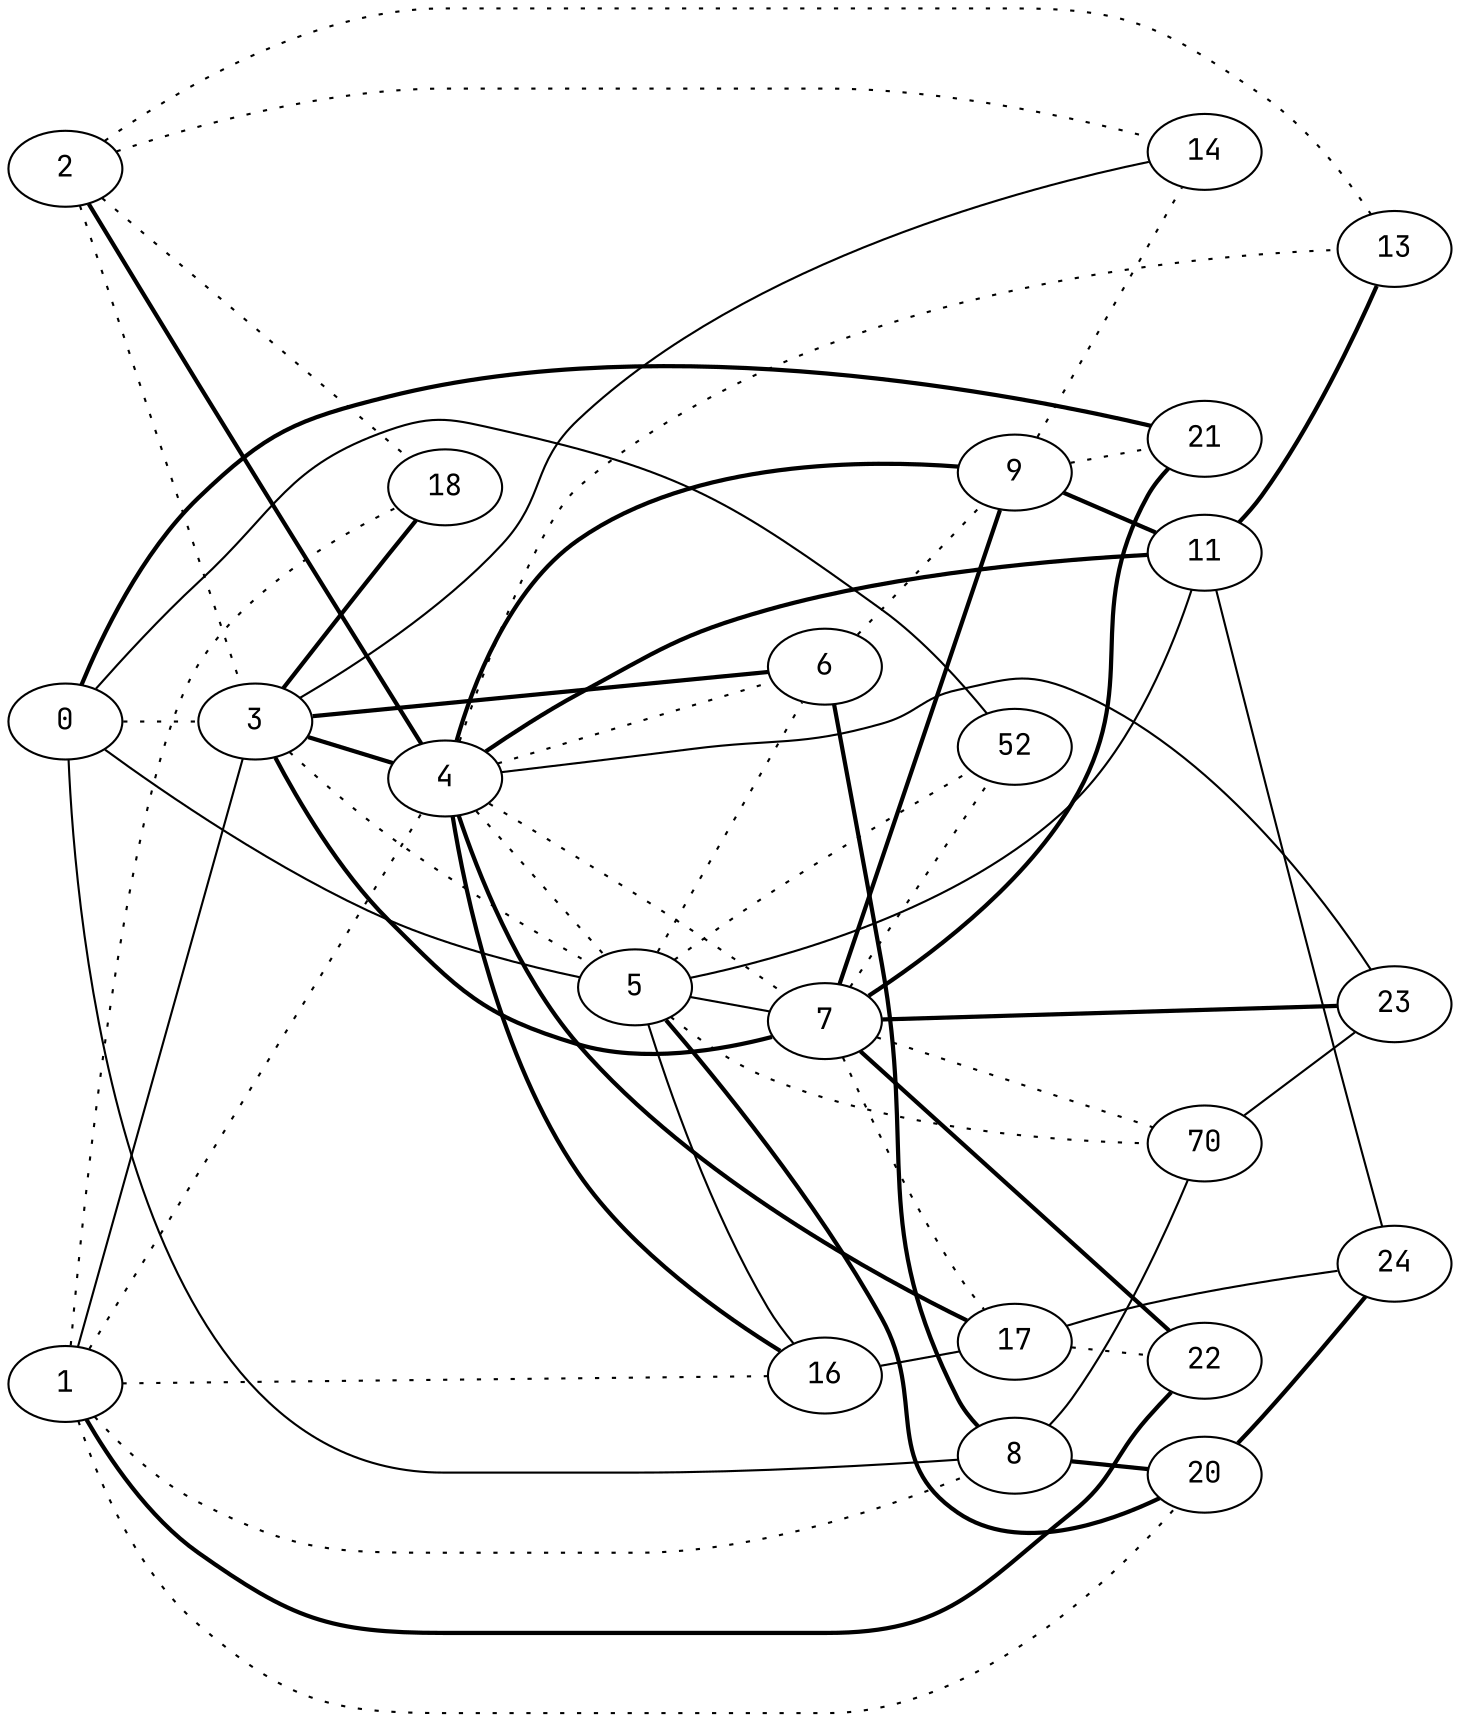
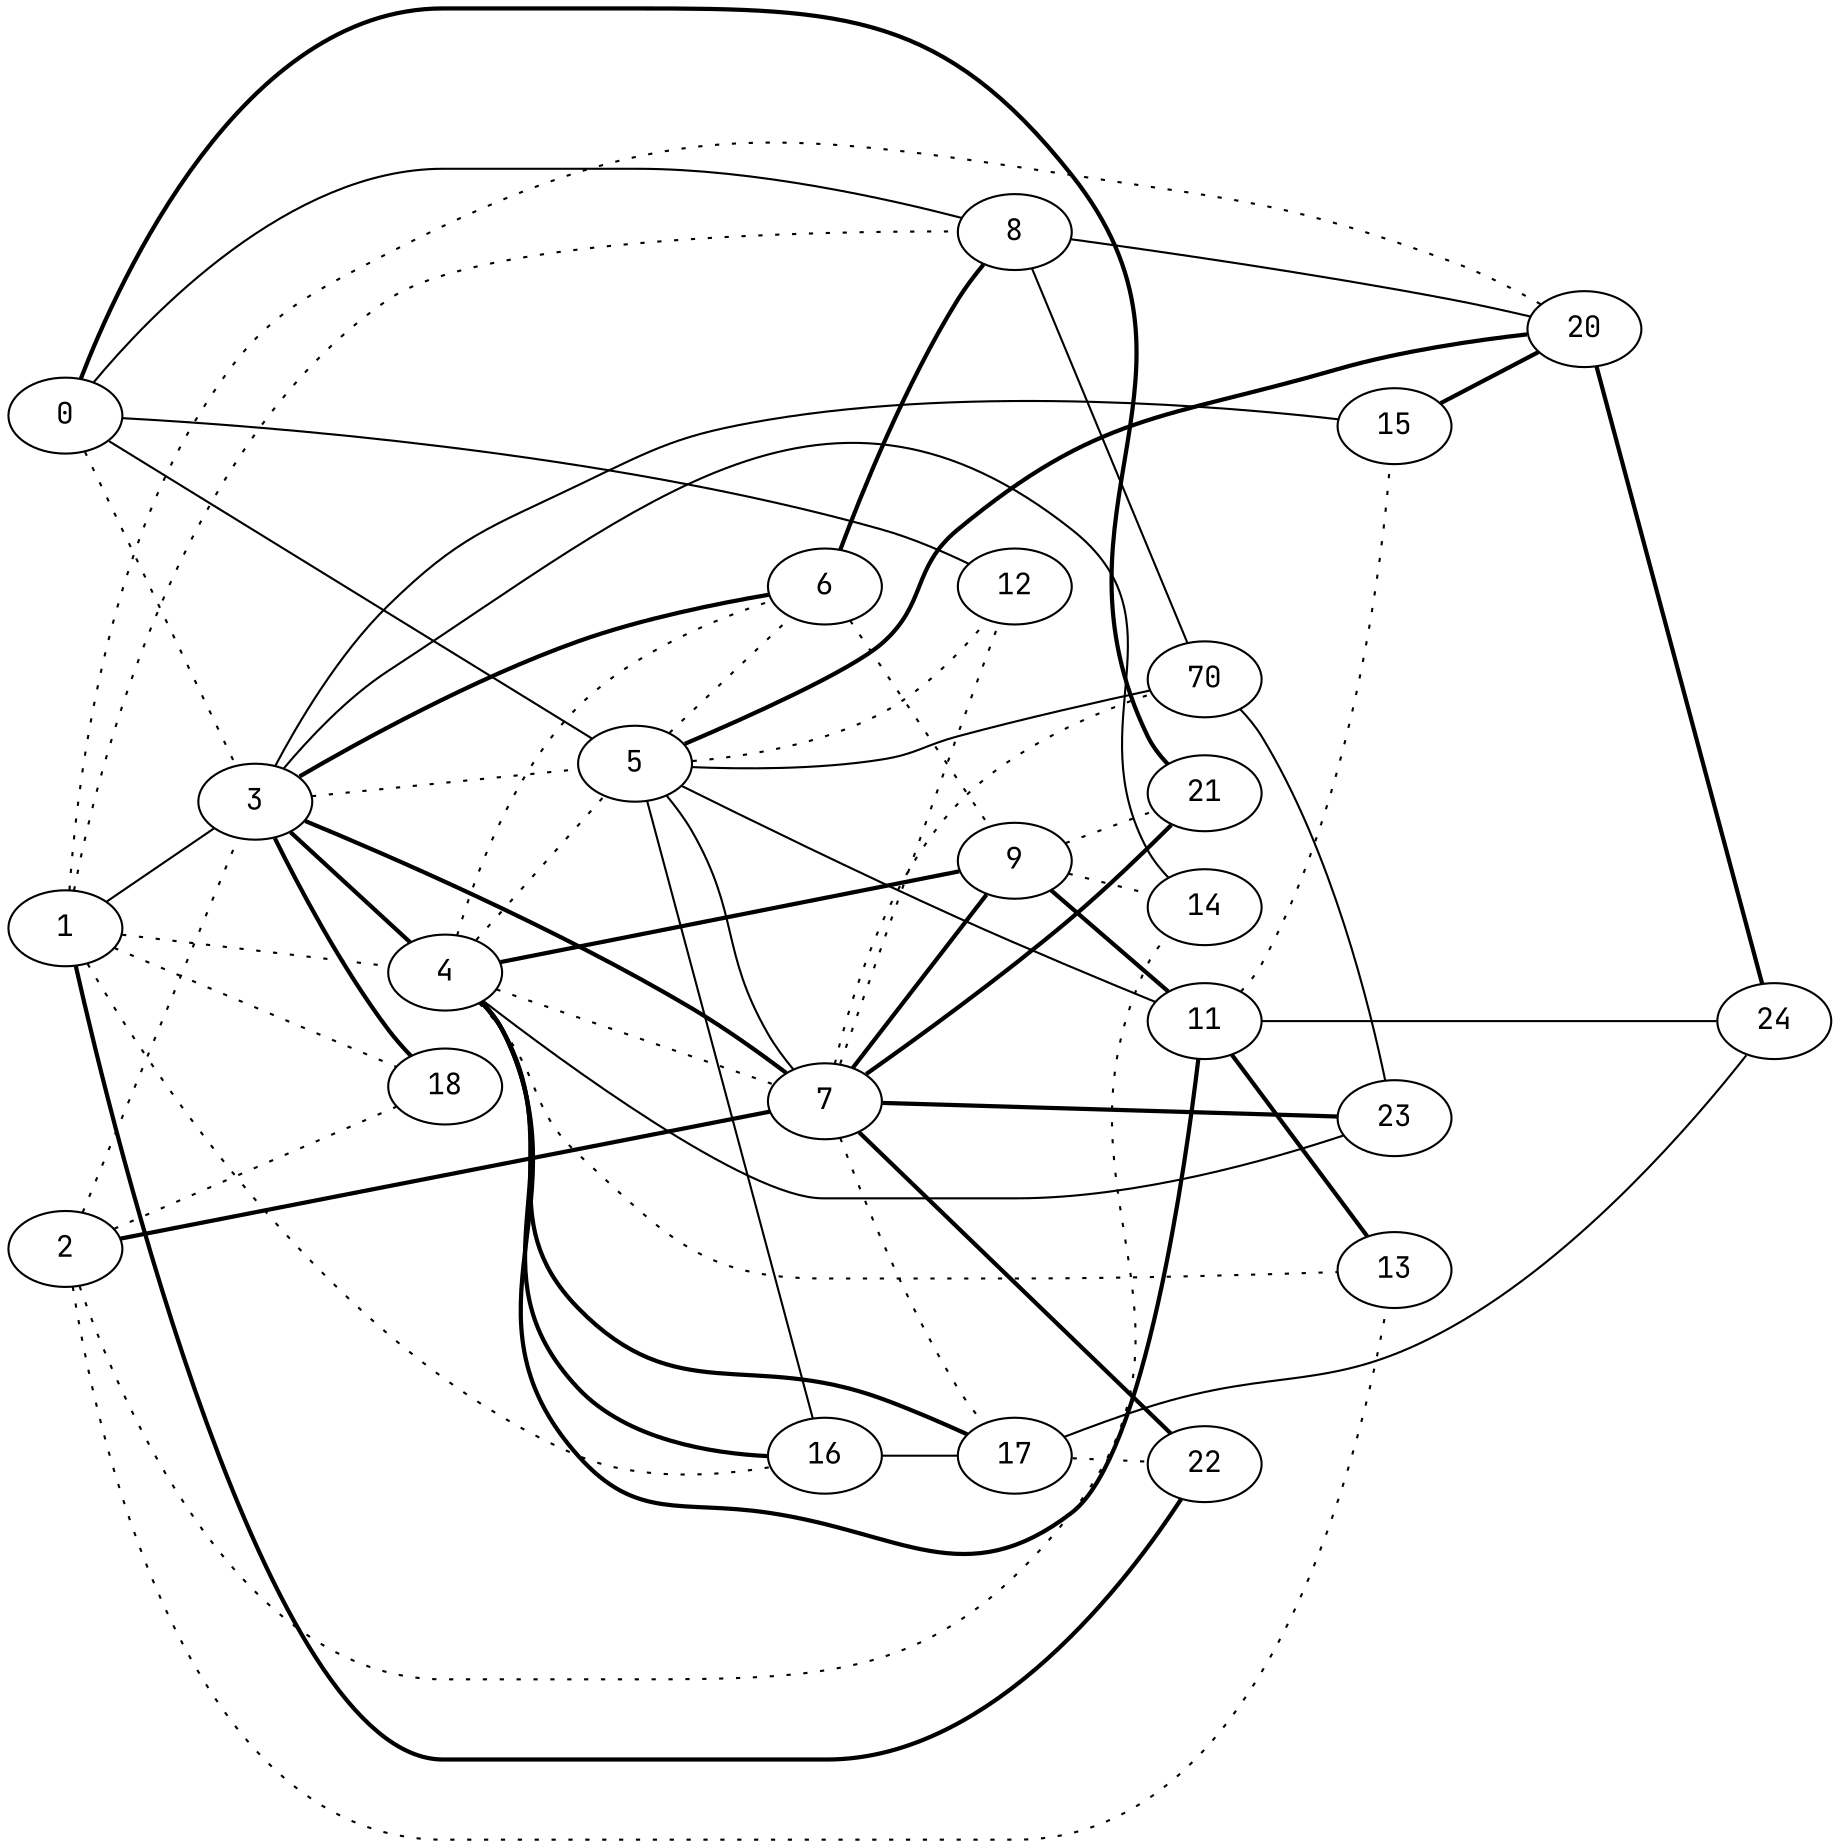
none -> (1395, 426)
(254, 474) -> (445, 1175)
(1015, 747) -> (1015, 587)
(911, 1119) -> (913, 752)
(1098, 1464) -> (1302, 273)
